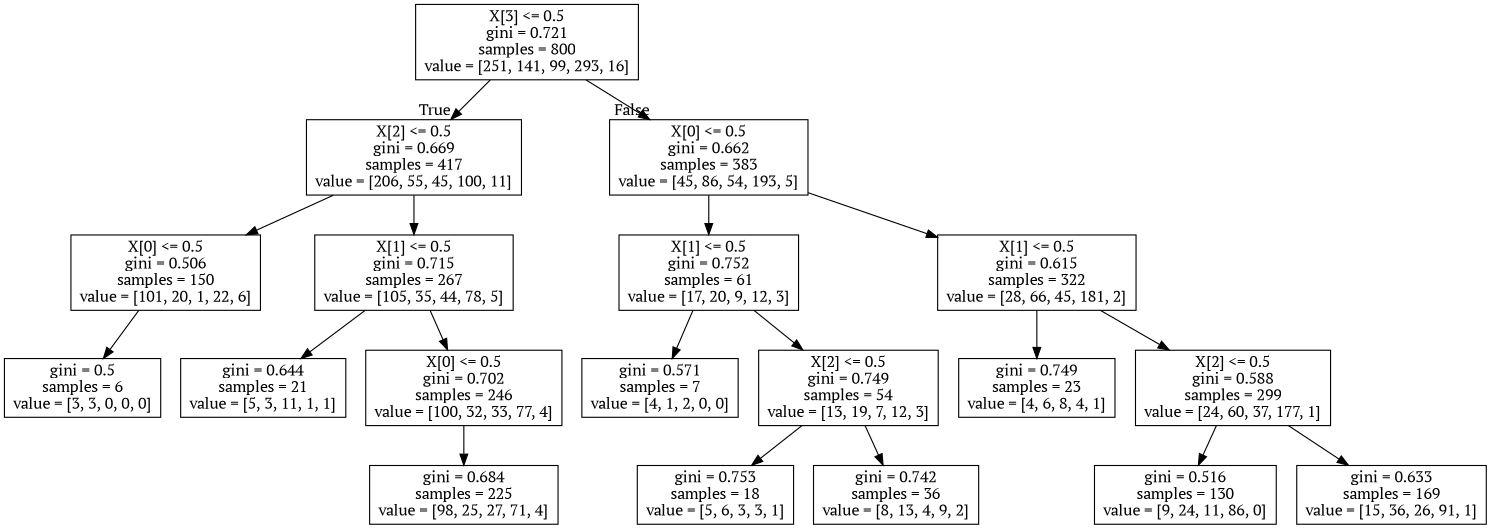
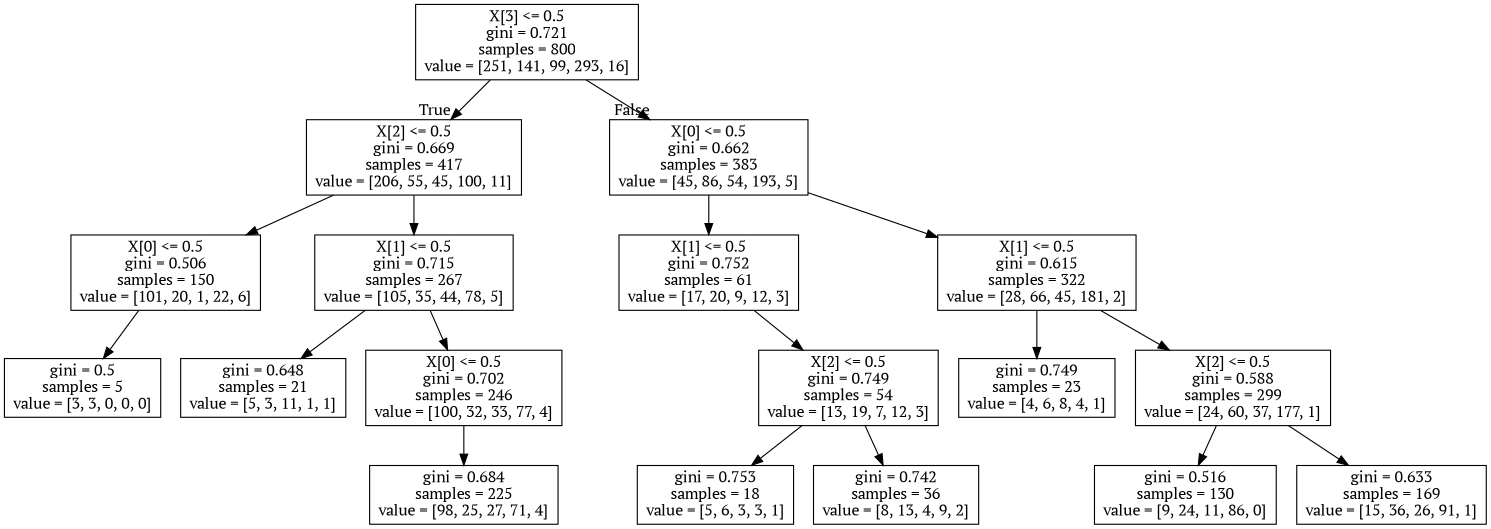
(83, 388) -> (83, 388)
(263, 388) -> (263, 388)
(660, 388) -> none
